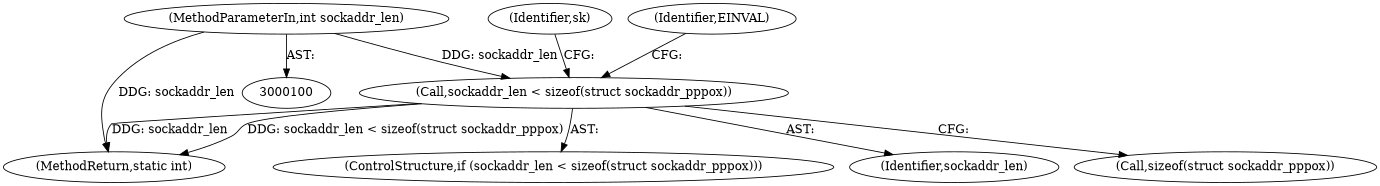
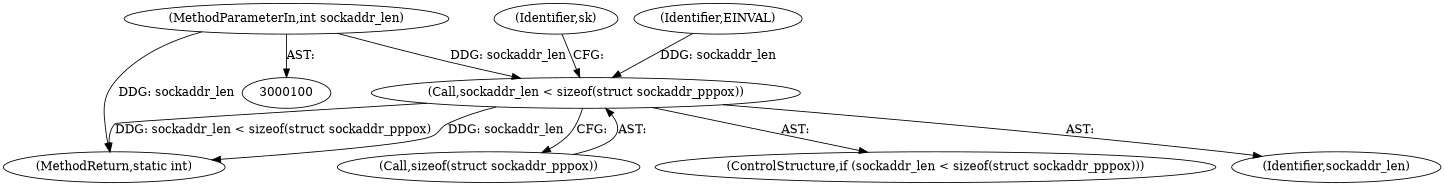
(669, 56) -> (718, 56)
none -> (606, 143)
